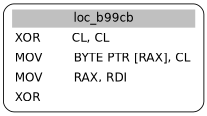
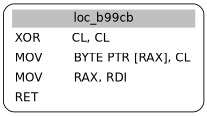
(44, 98) -> (42, 98)
